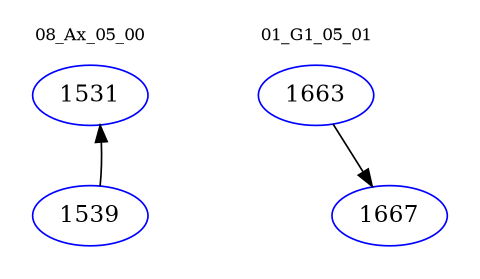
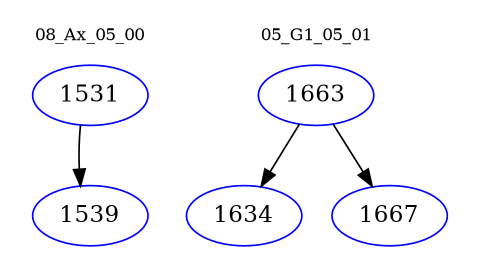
(317, 36) -> (317, 36)
(101, 164) -> (79, 147)
none -> (244, 216)
